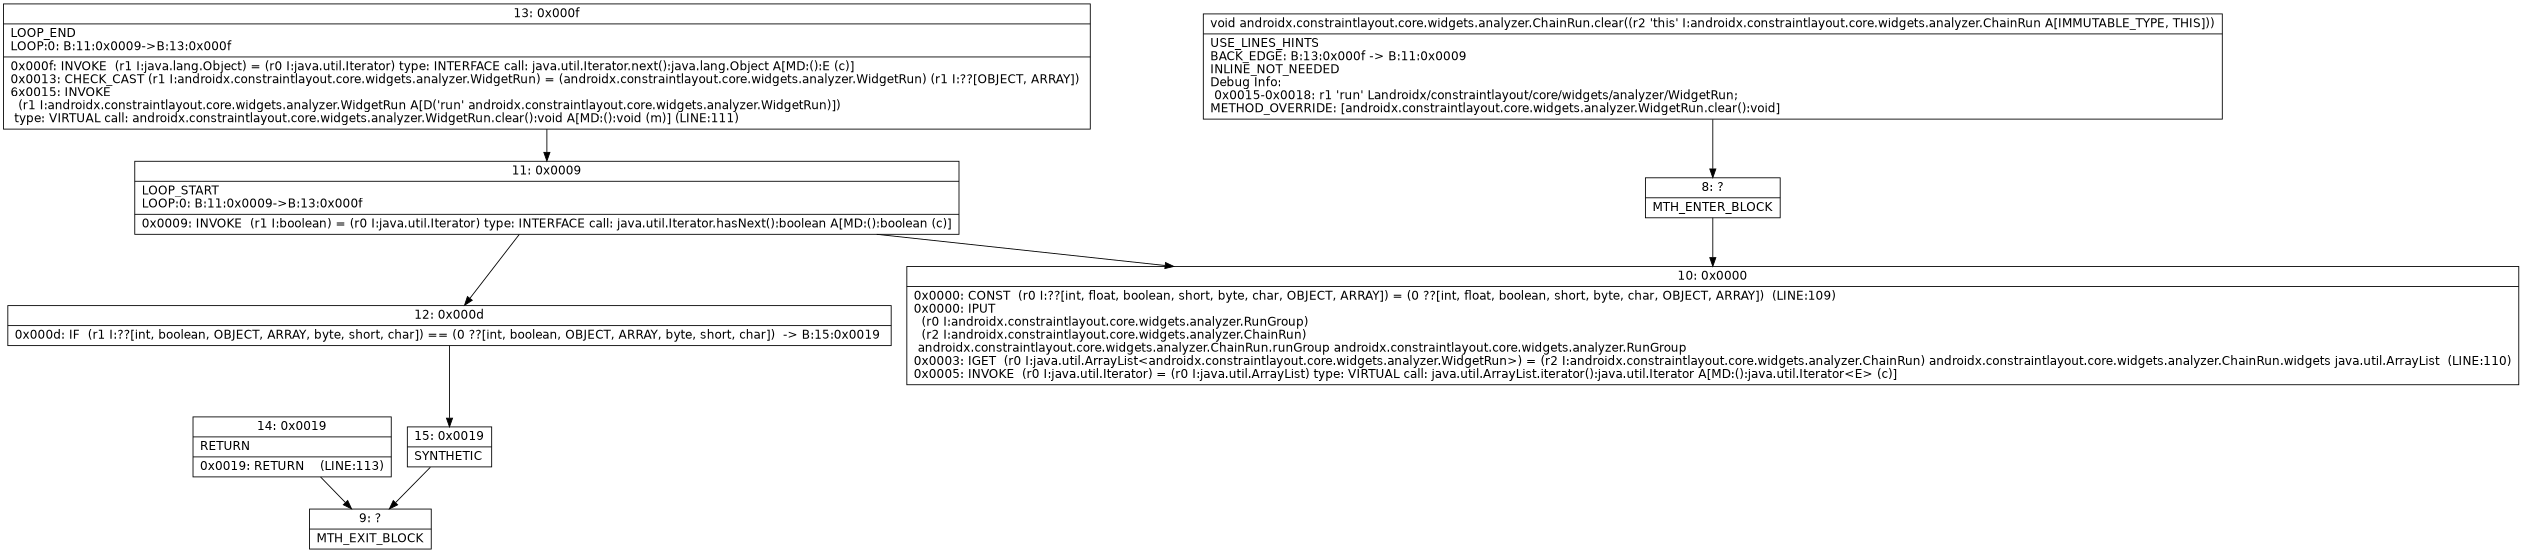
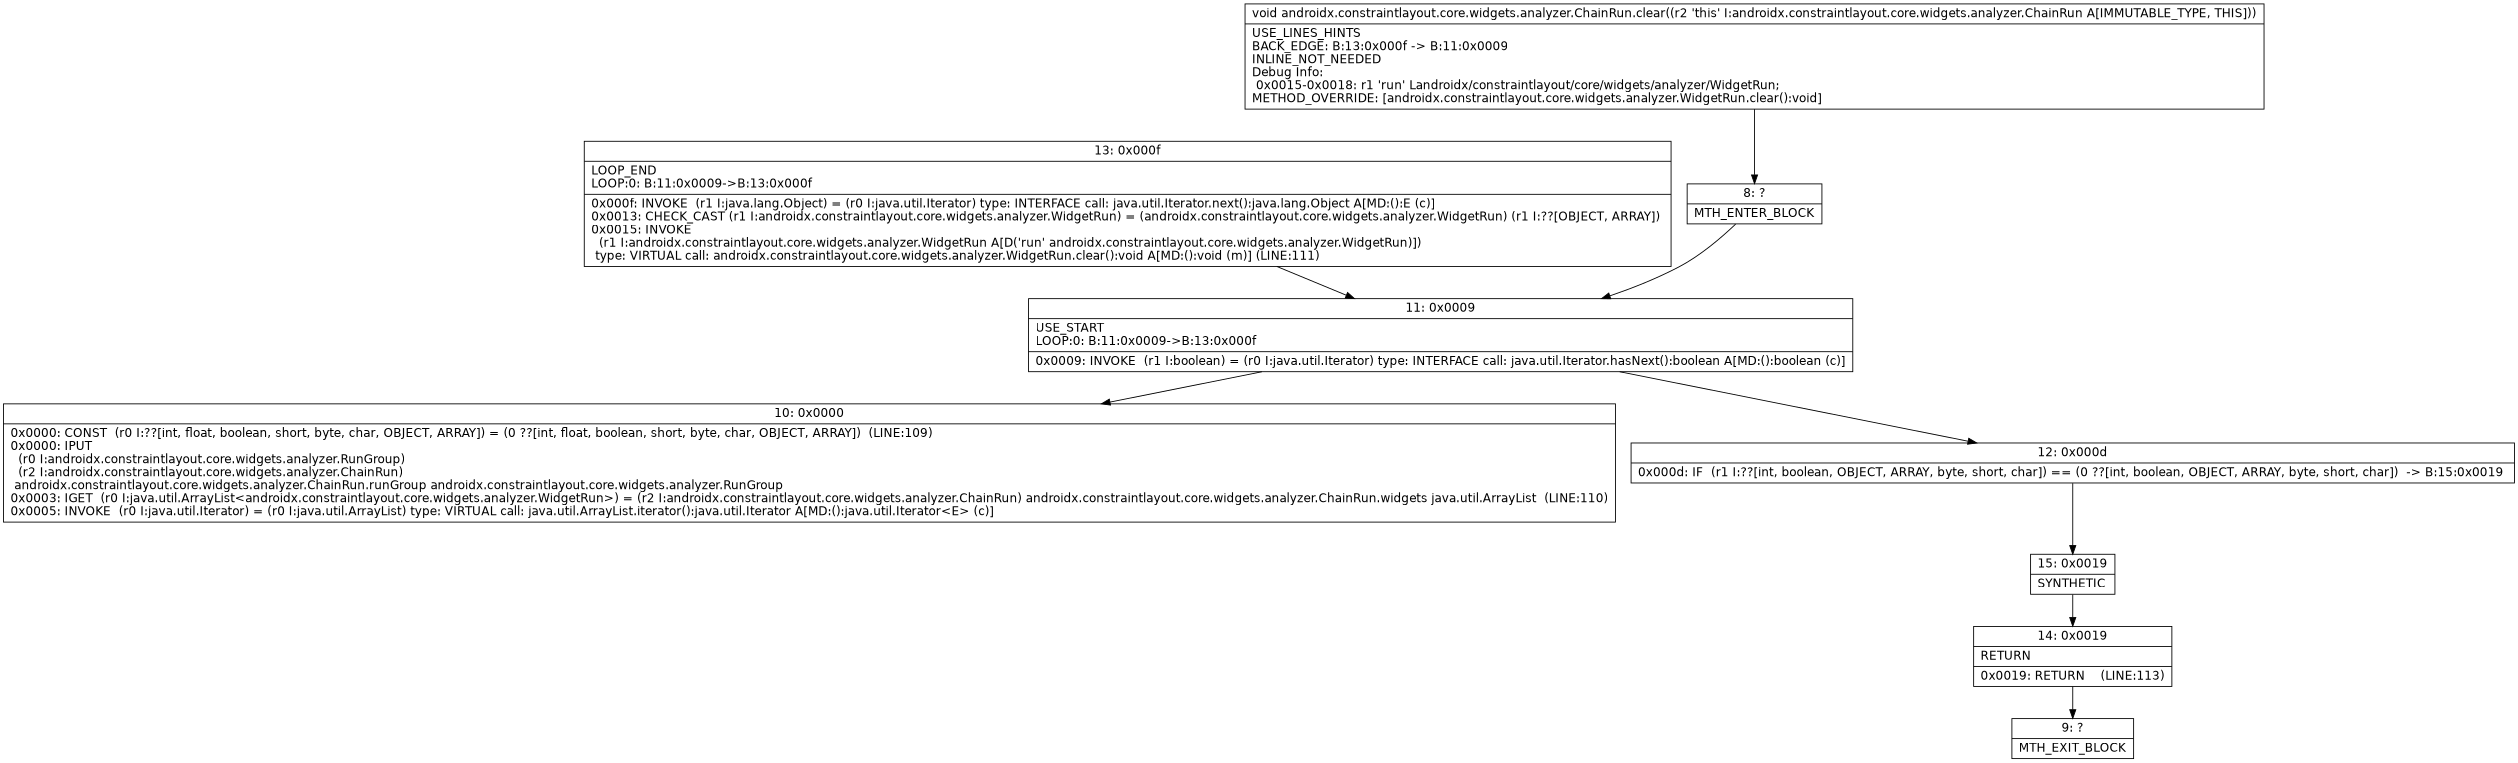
(65, 93) -> (646, 230)
(180, 191) -> (1070, 328)
(1713, 238) -> (1677, 268)
(413, 485) -> (2073, 606)
